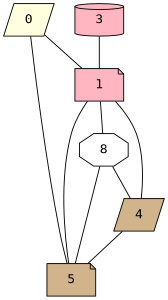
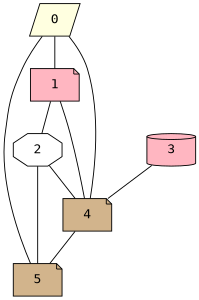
(99, 52) -> (130, 182)
none -> (95, 115)
(104, 150) -> (38, 150)
(64, 180) -> none
(139, 215) -> (87, 215)
